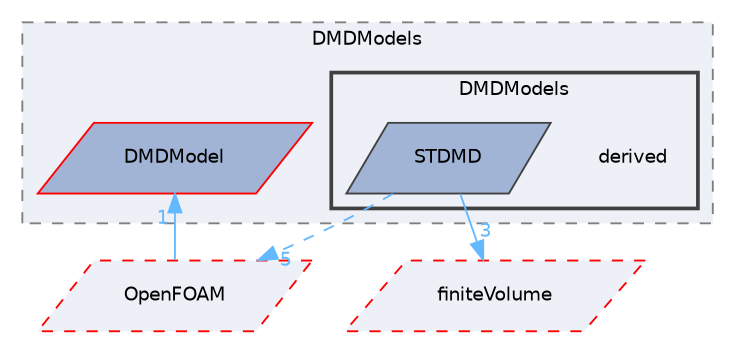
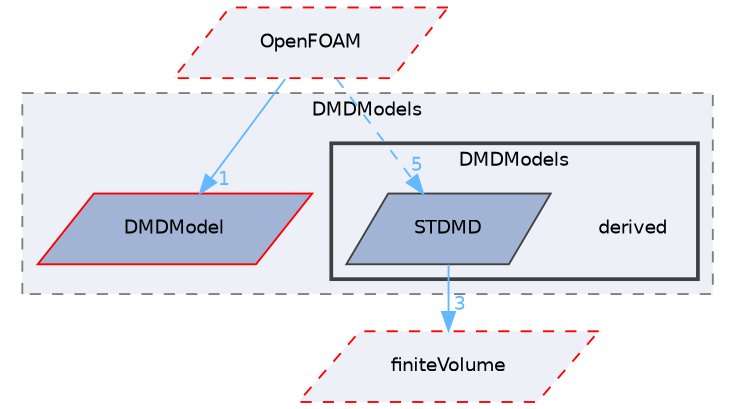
(314, 235) -> (374, 129)
